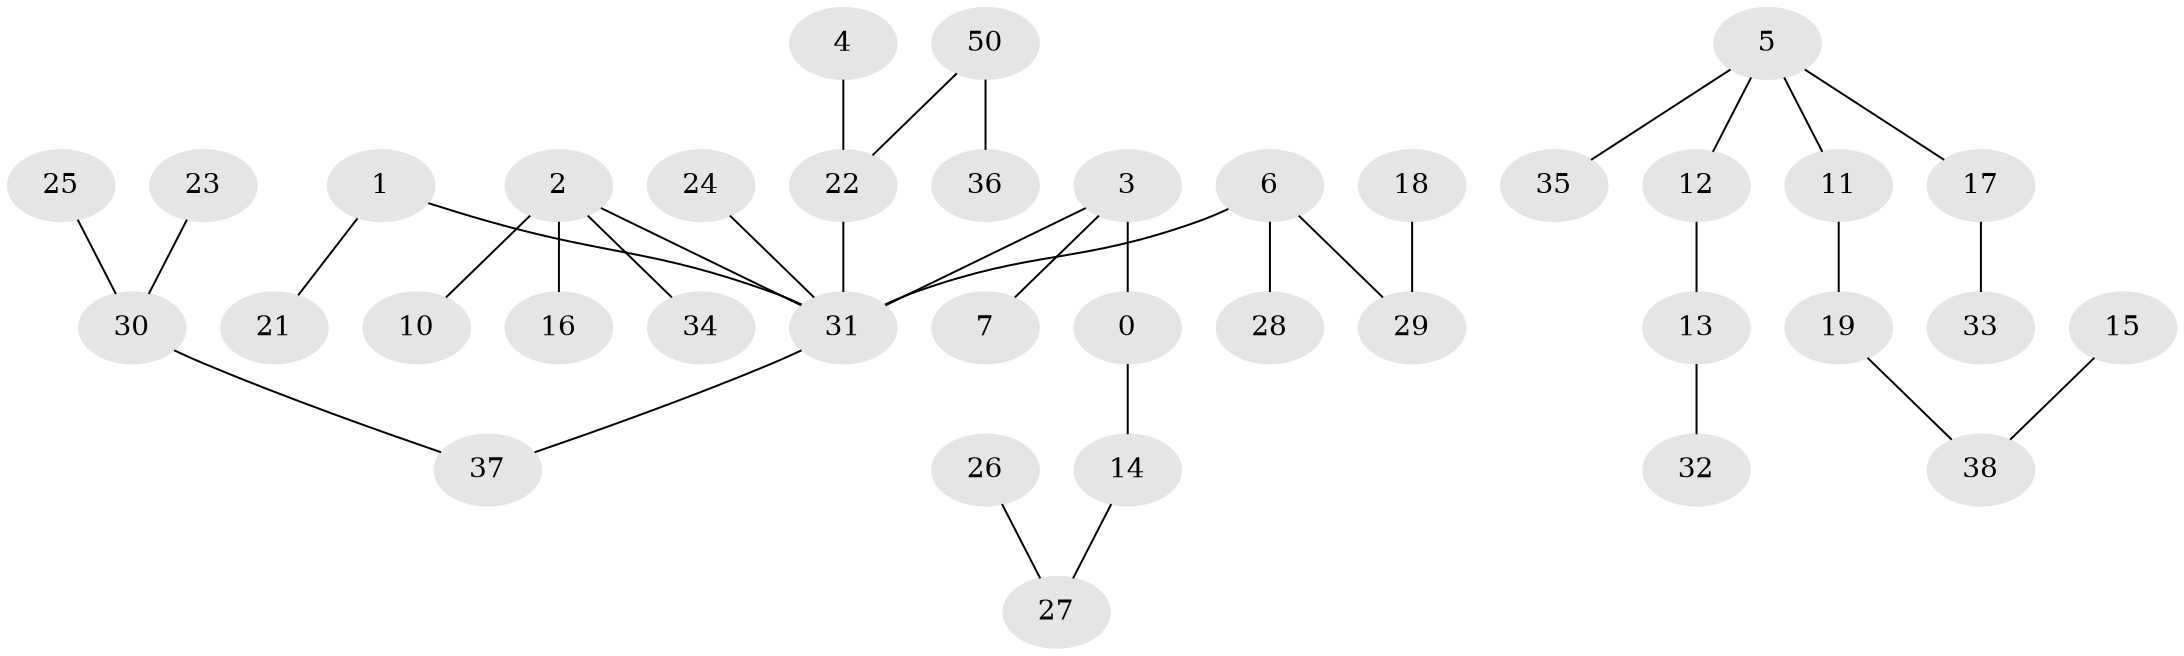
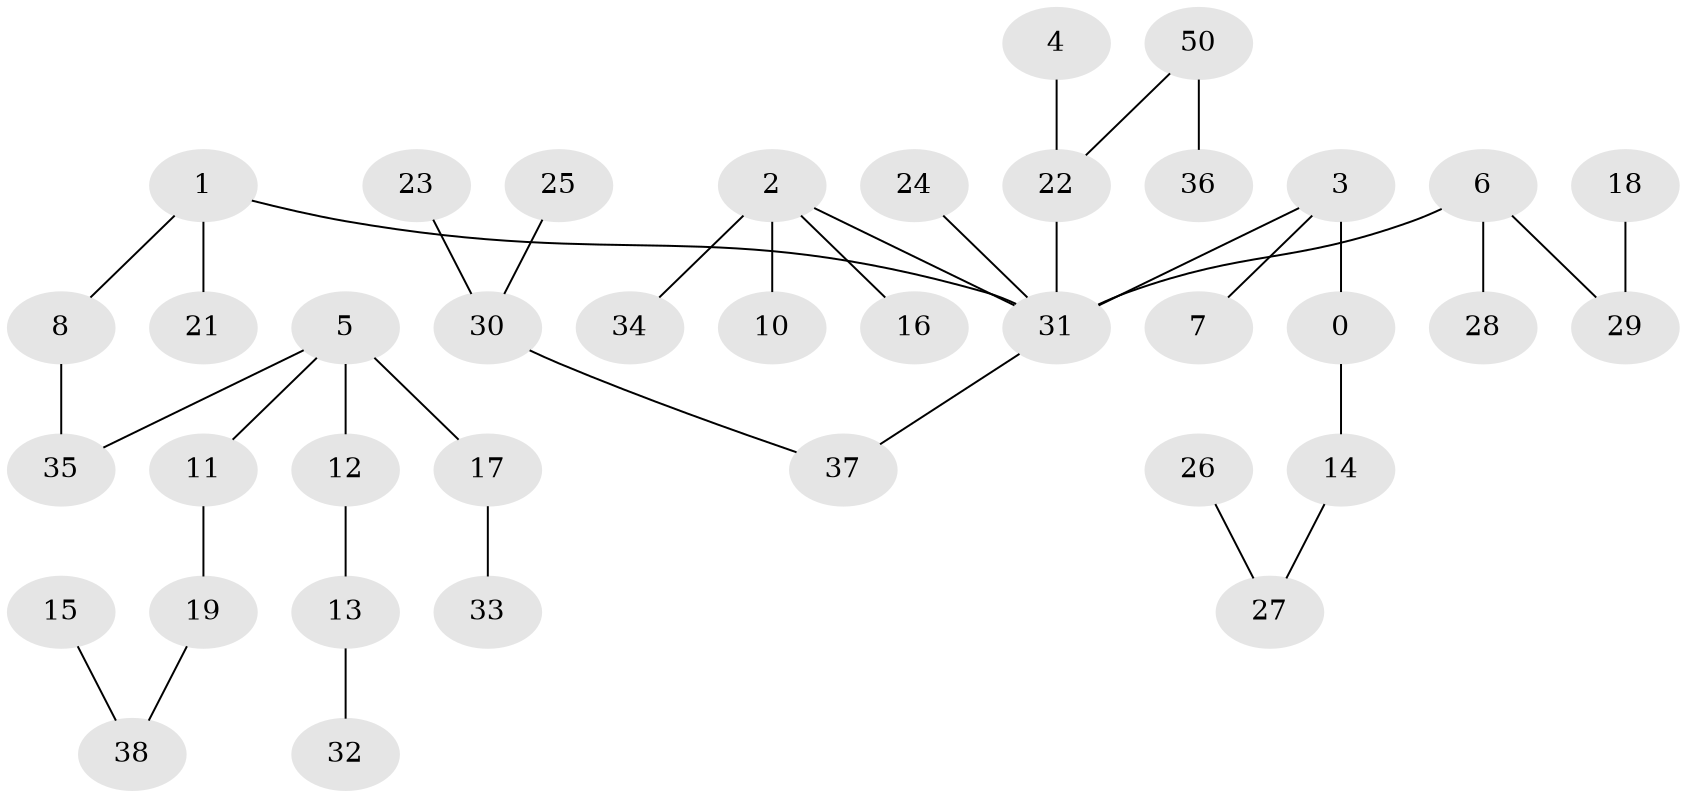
none -> (61, 328)
